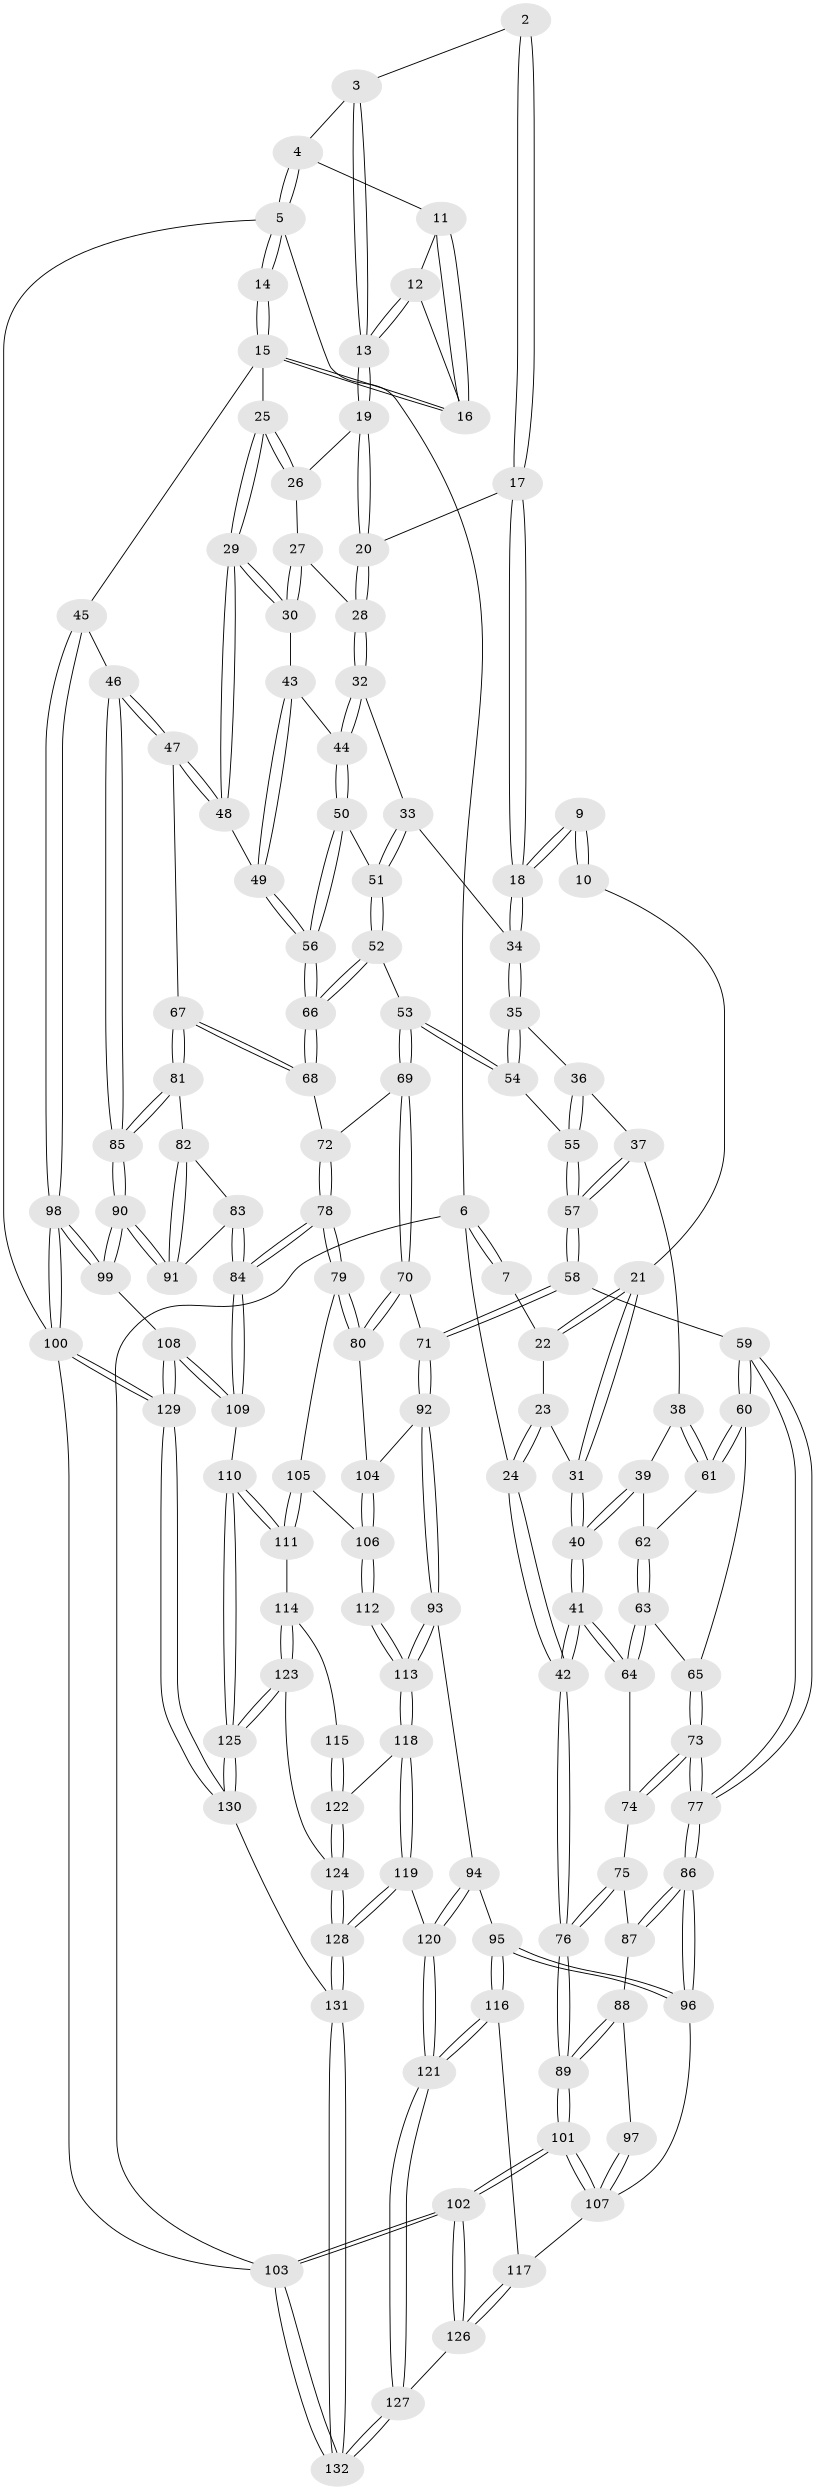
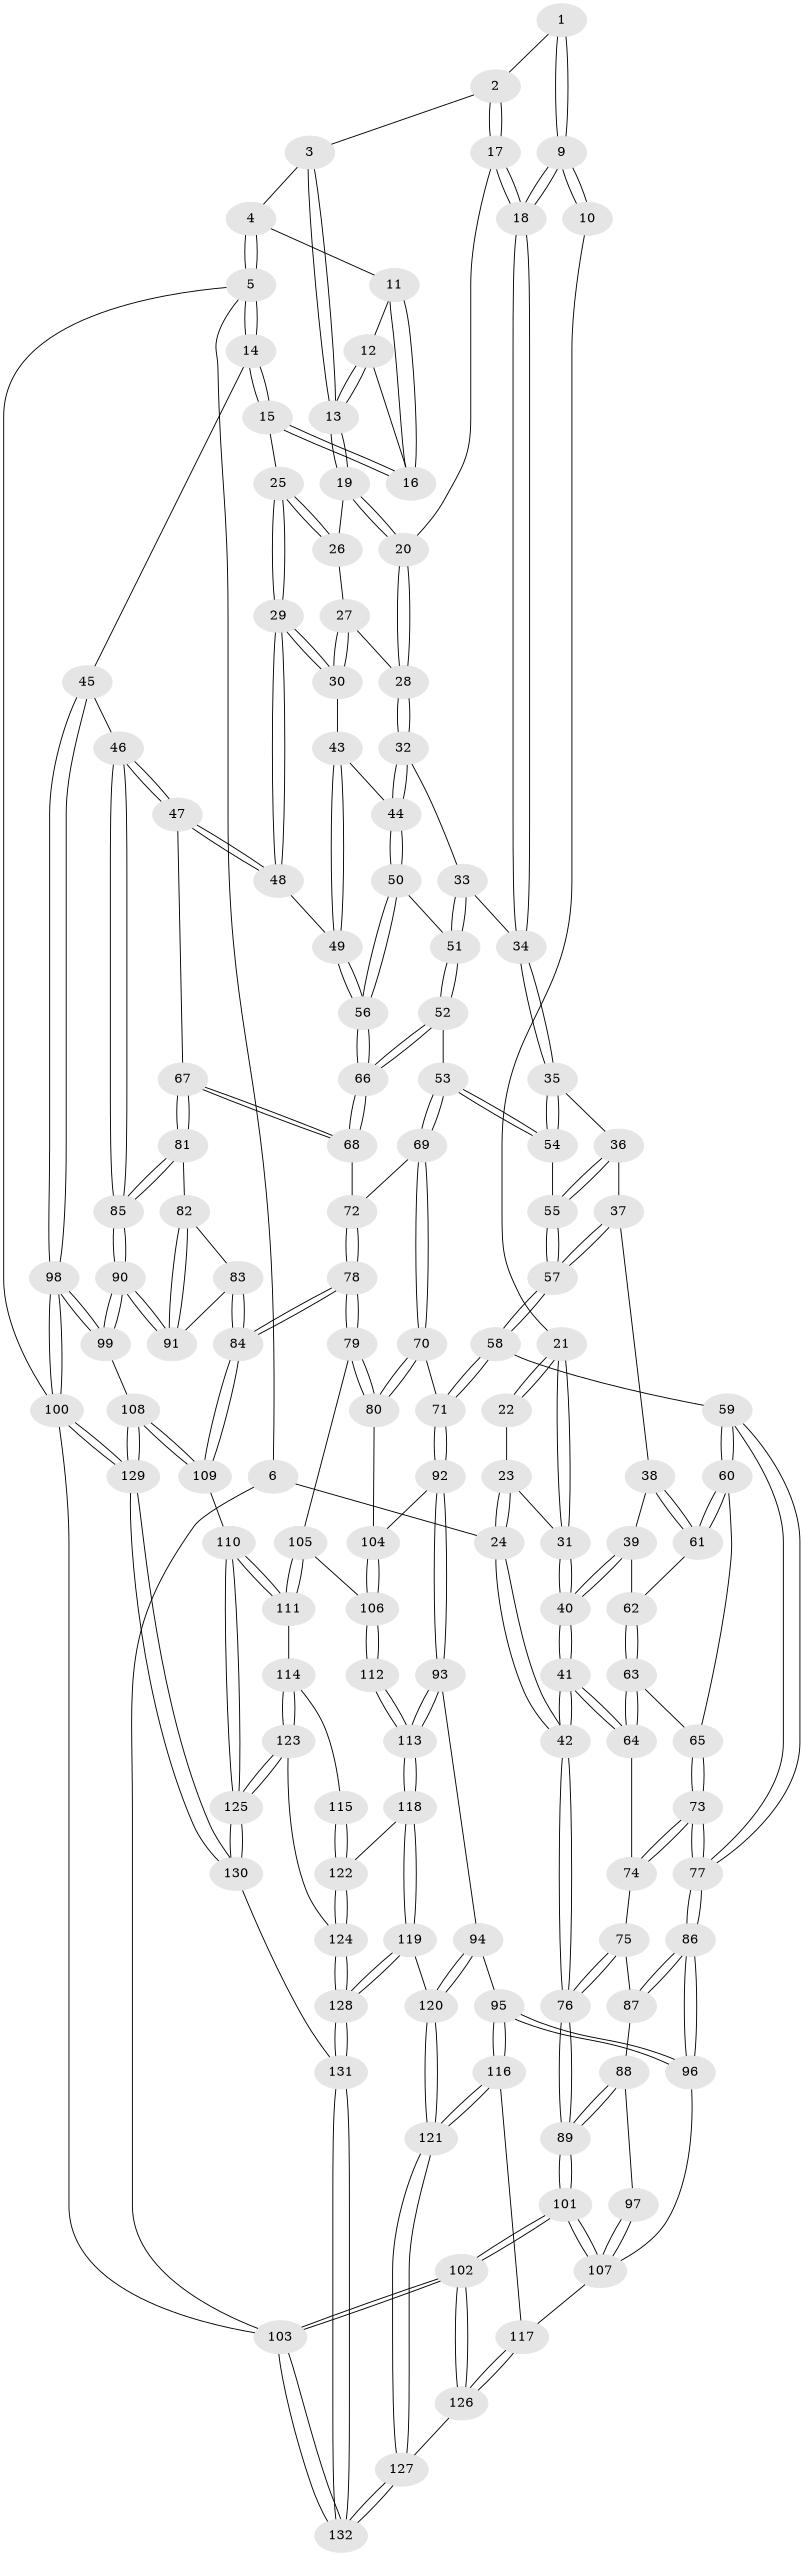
none -> (562, 20)
(172, 484) -> (169, 517)
(507, 1278) -> none
